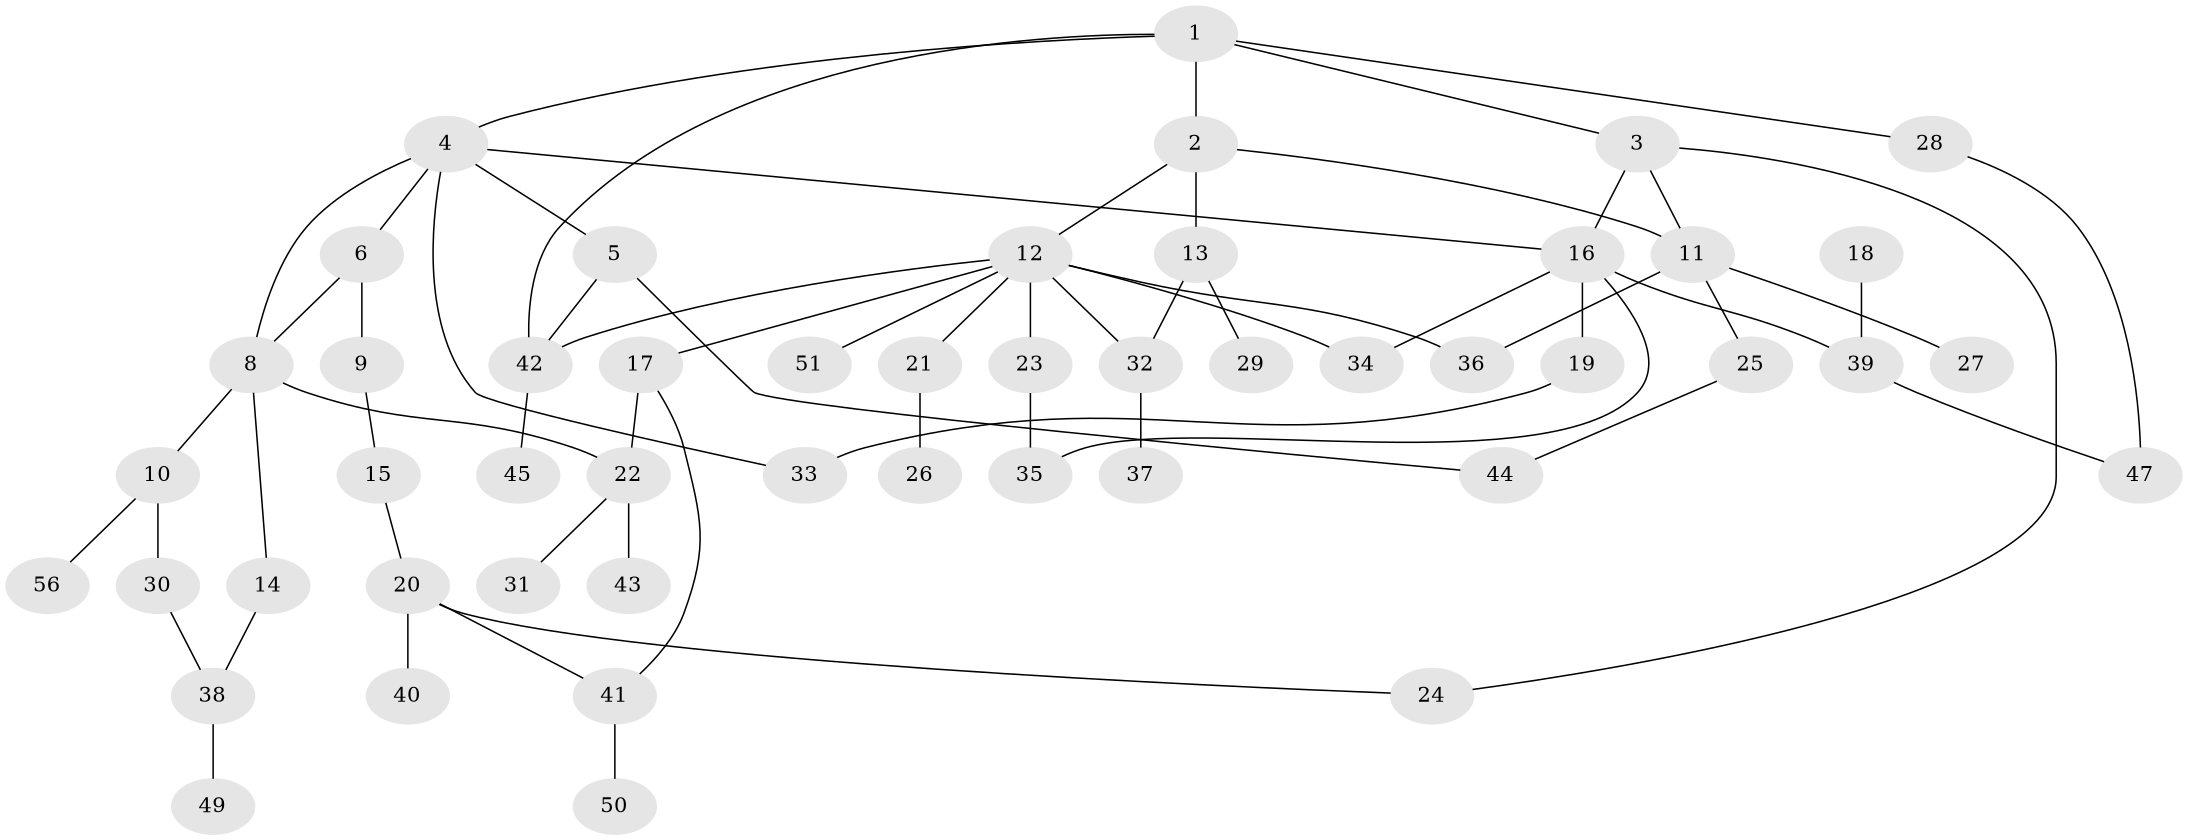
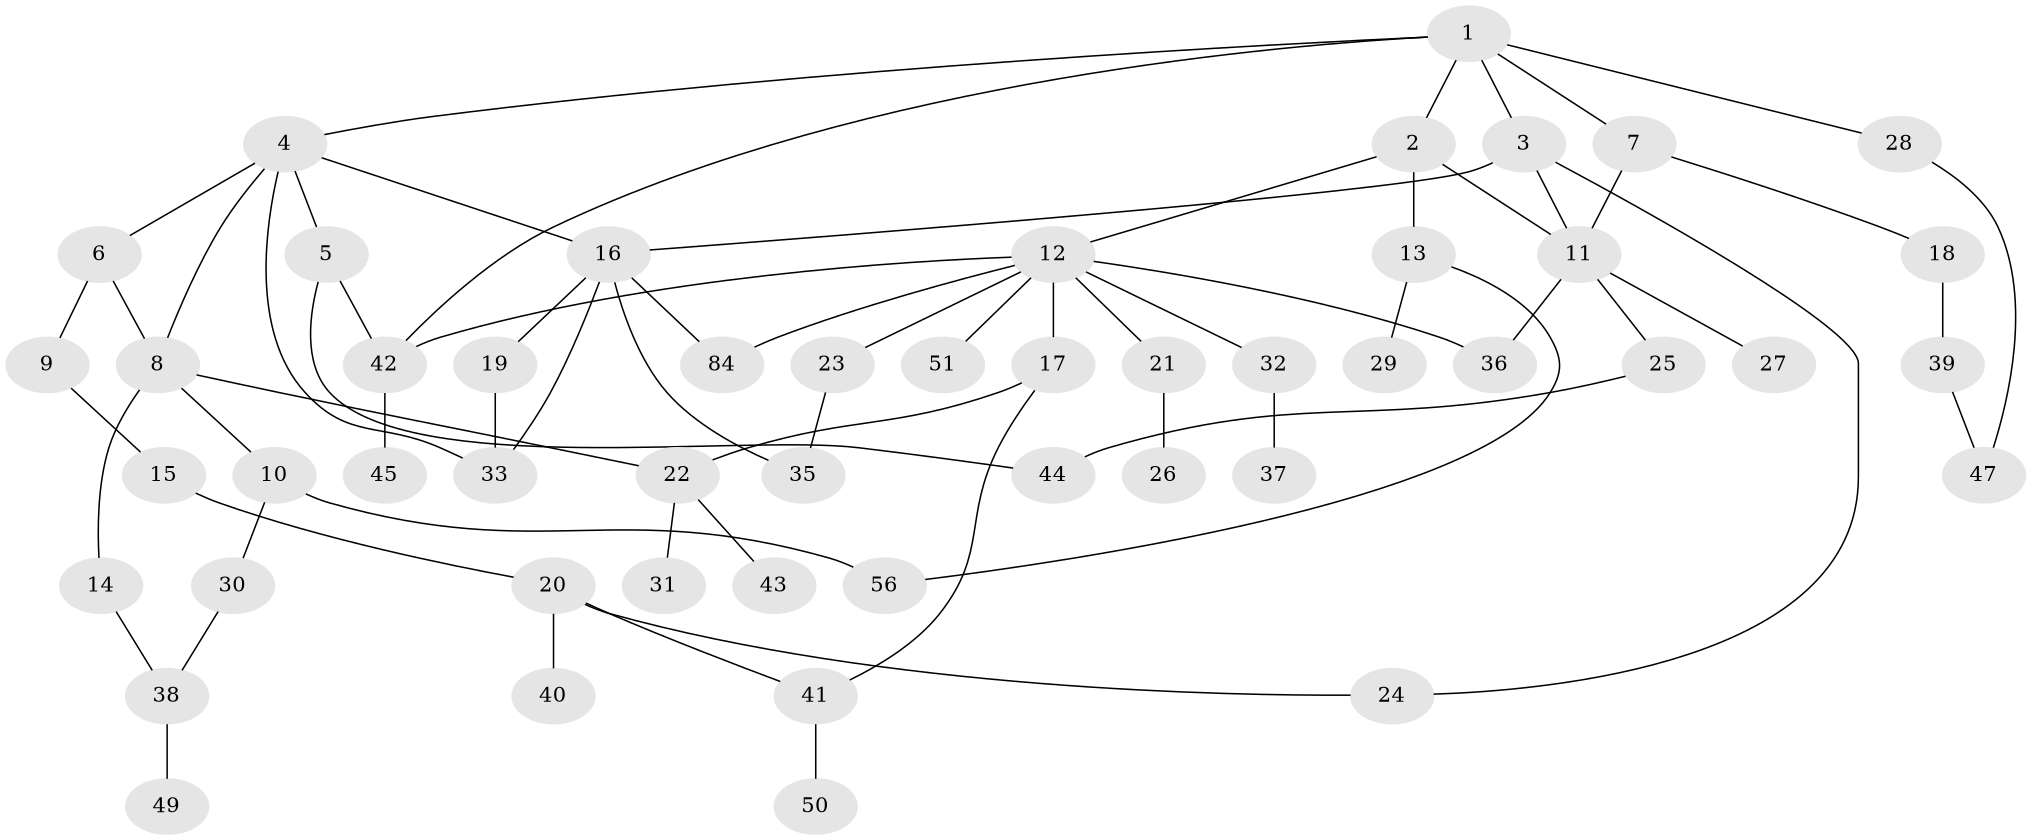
none -> (1635, 144)
(1705, 305) -> (563, 369)
(1168, 310) -> (1340, 500)
(1362, 365) -> (722, 365)
